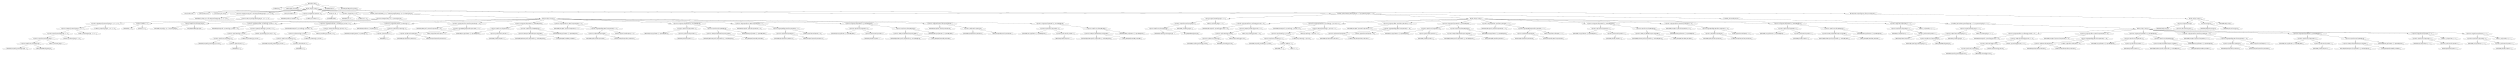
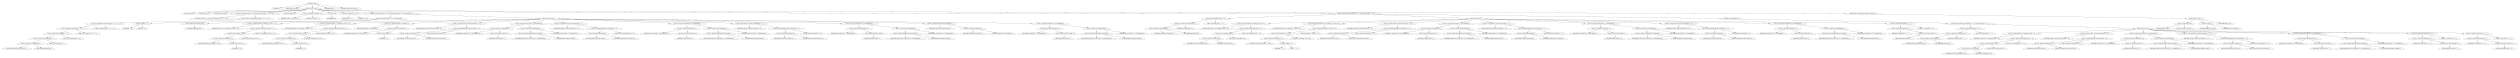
(166, 29) -> none
